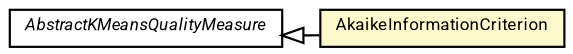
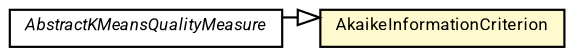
(312, 35) -> (290, 17)
